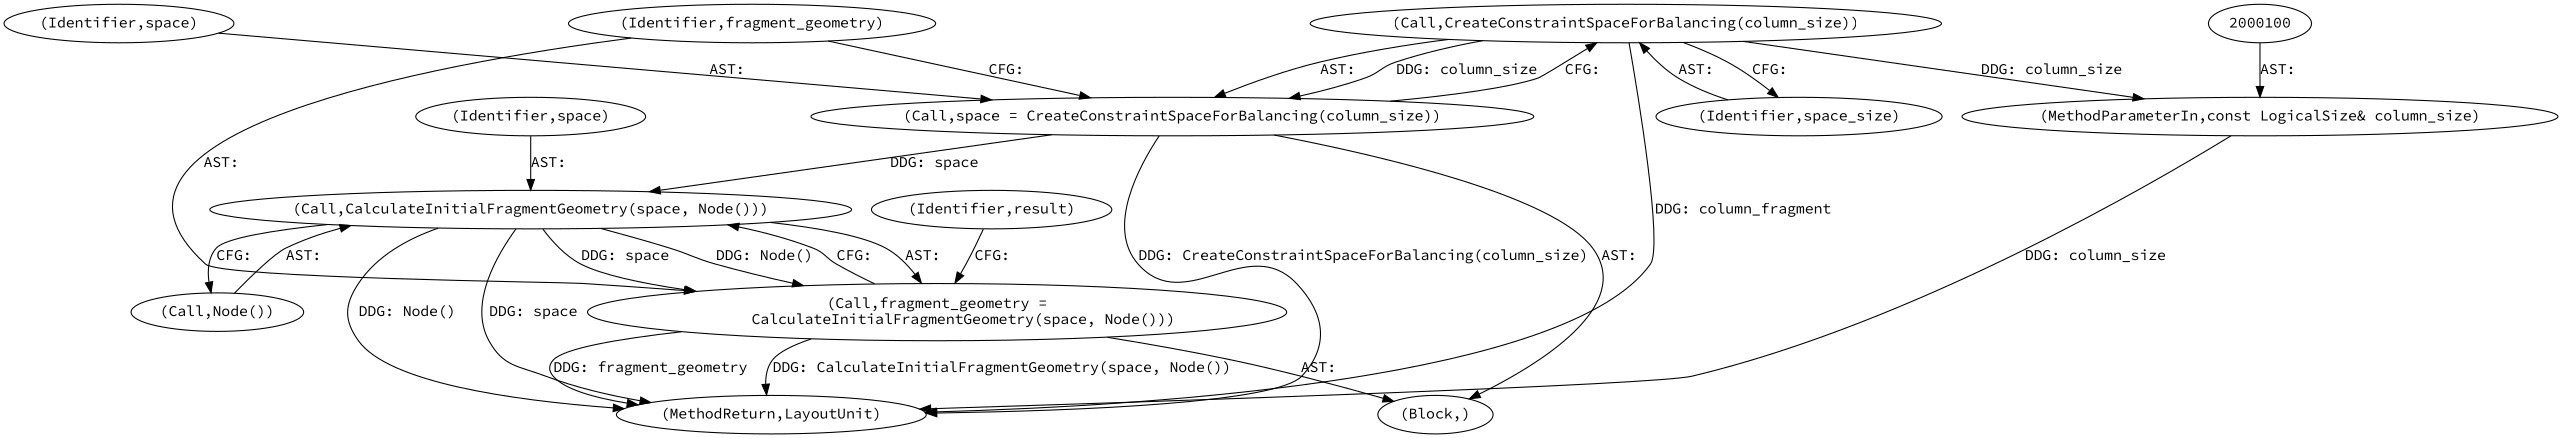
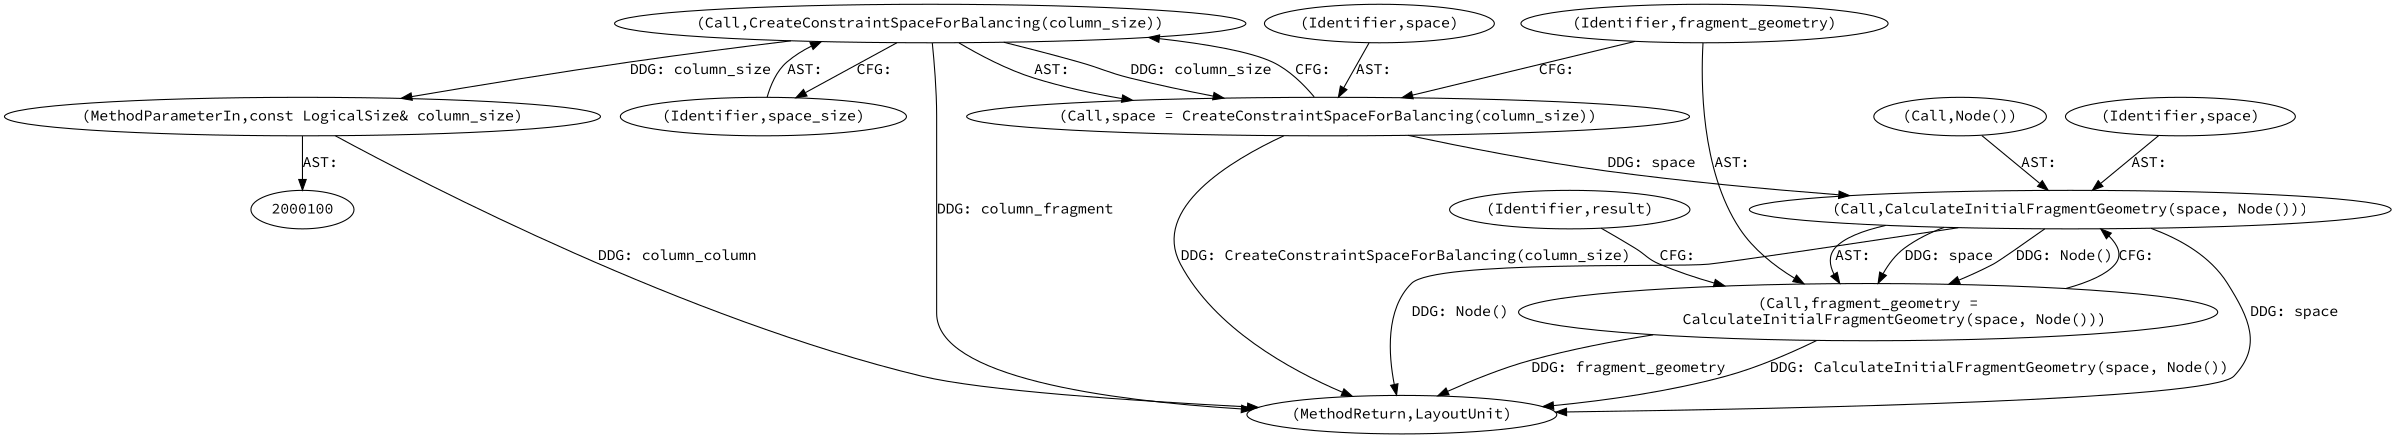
(2260, 65) -> (302, 158)
(253, 235) -> none
(2096, 256) -> (677, 256)
(1435, 415) -> none
